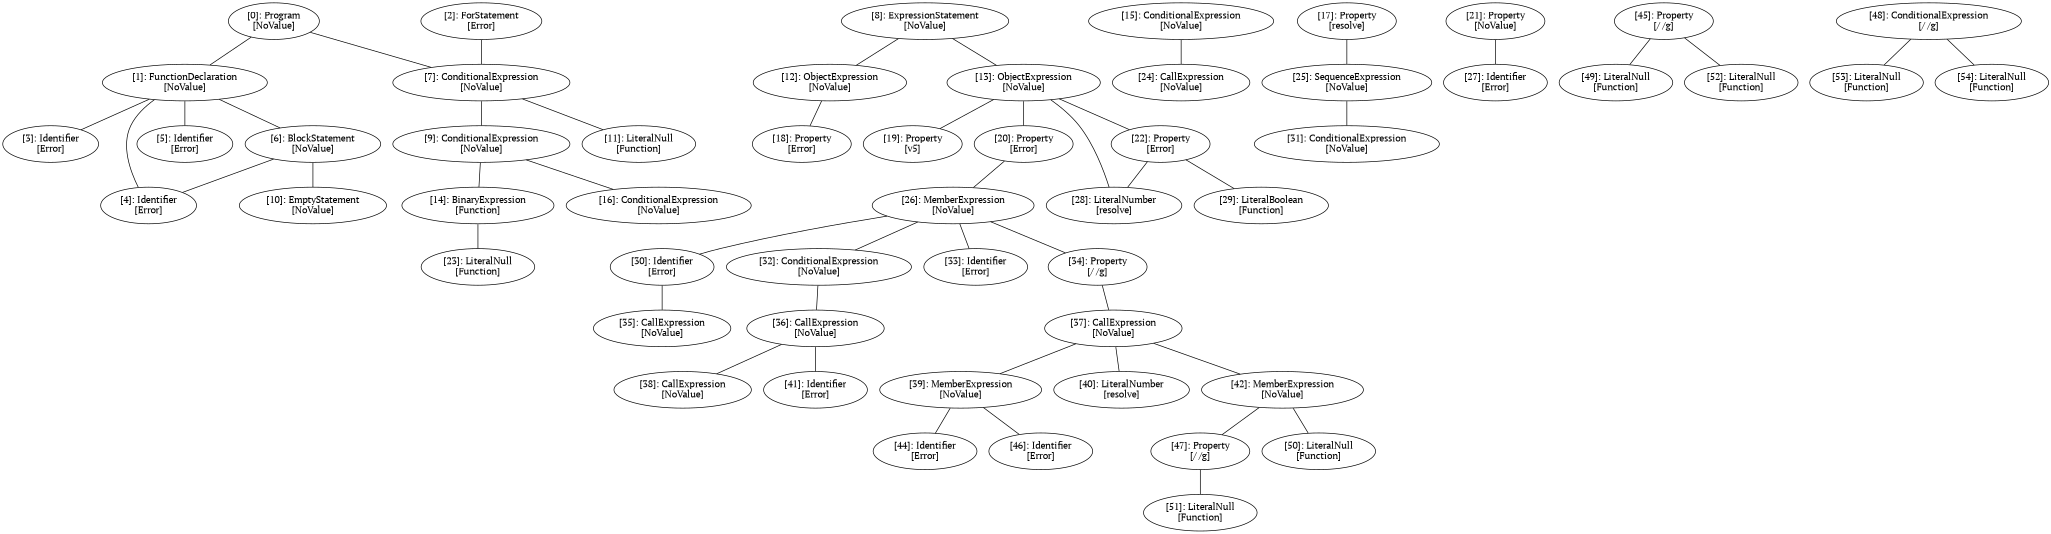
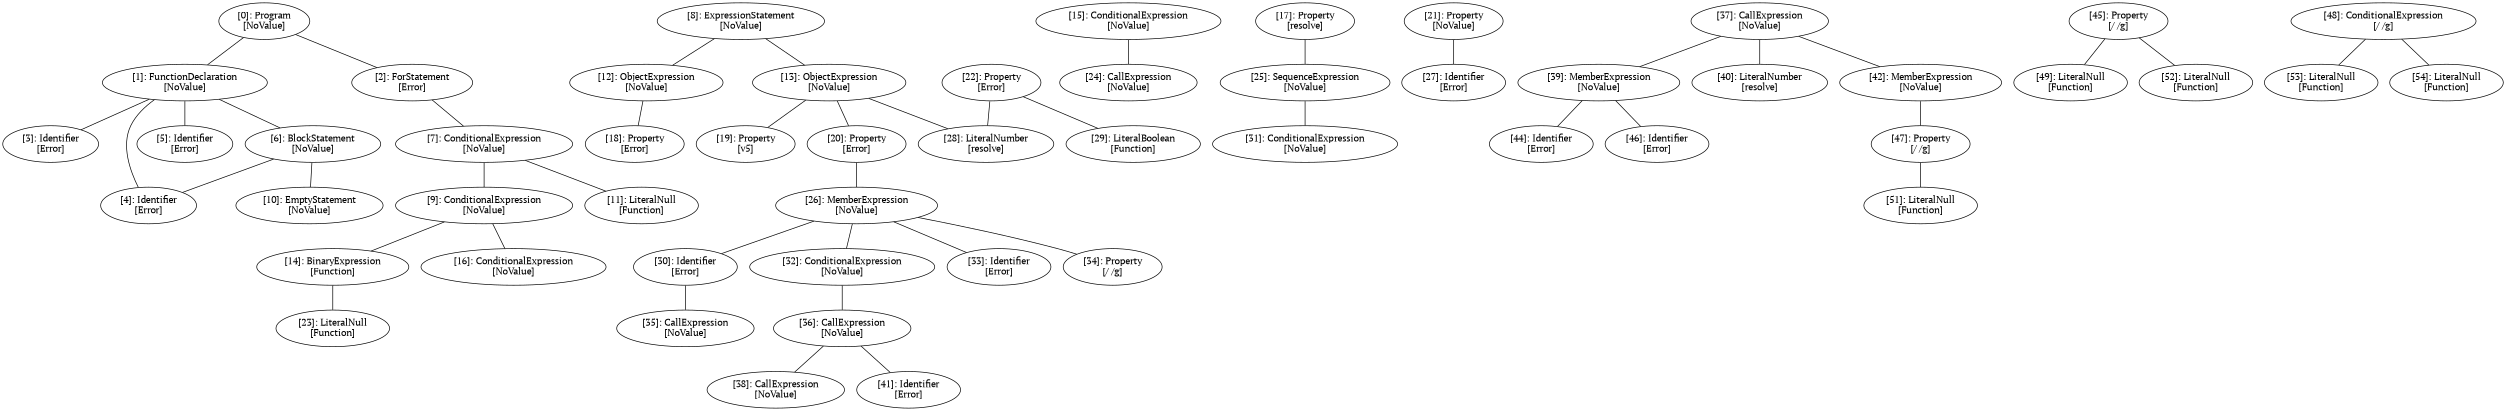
(371, 50) -> (336, 51)
(1094, 114) -> none
(1105, 298) -> none
(1319, 451) -> none
